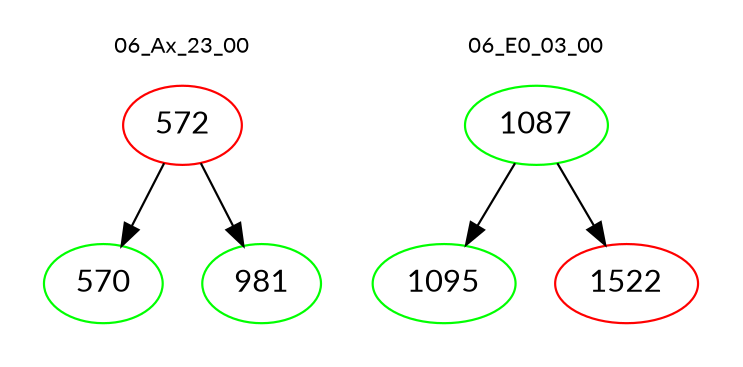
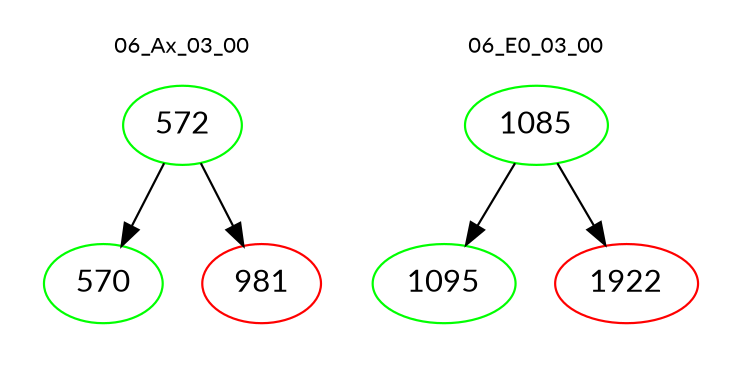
(182, 47) -> (182, 47)
(182, 125) -> (182, 125)
(536, 125) -> (536, 125)
(262, 284) -> (262, 284)
(627, 284) -> (627, 284)
